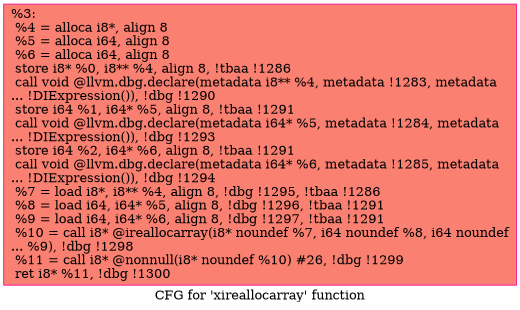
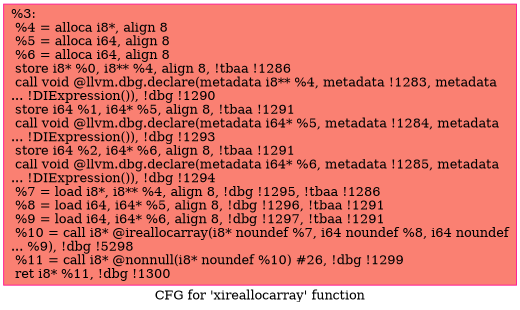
(73, 247) -> (73, 247)
